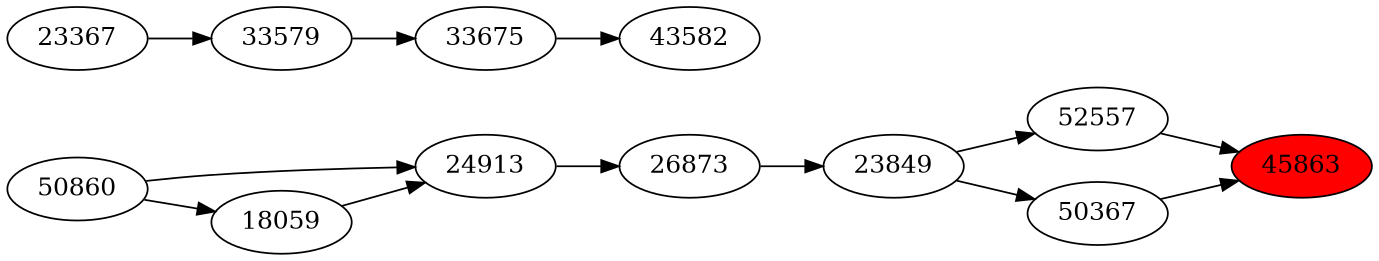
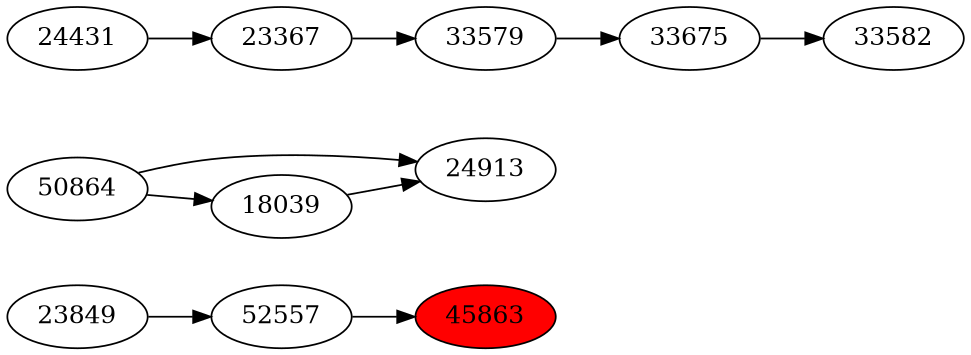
none -> (78, 38)
(690, 38) -> (894, 38)
(690, 166) -> none
(78, 189) -> (78, 189)
(1098, 214) -> none
(282, 222) -> (282, 206)
